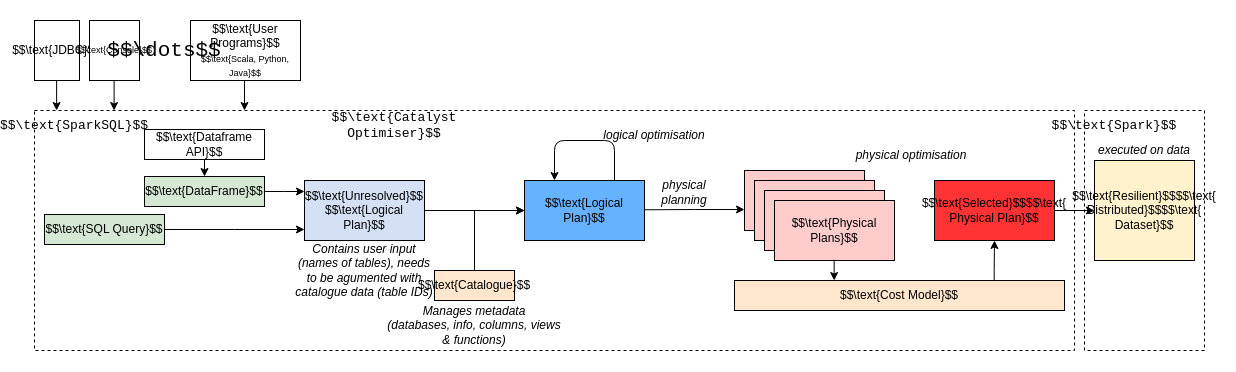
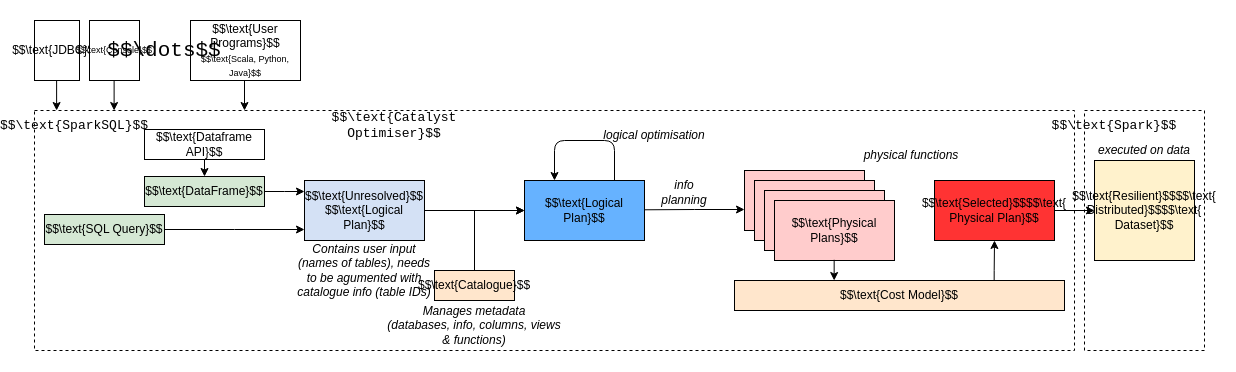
(912, 156) -> (912, 156)
(685, 193) -> (685, 193)
(365, 271) -> (365, 271)
